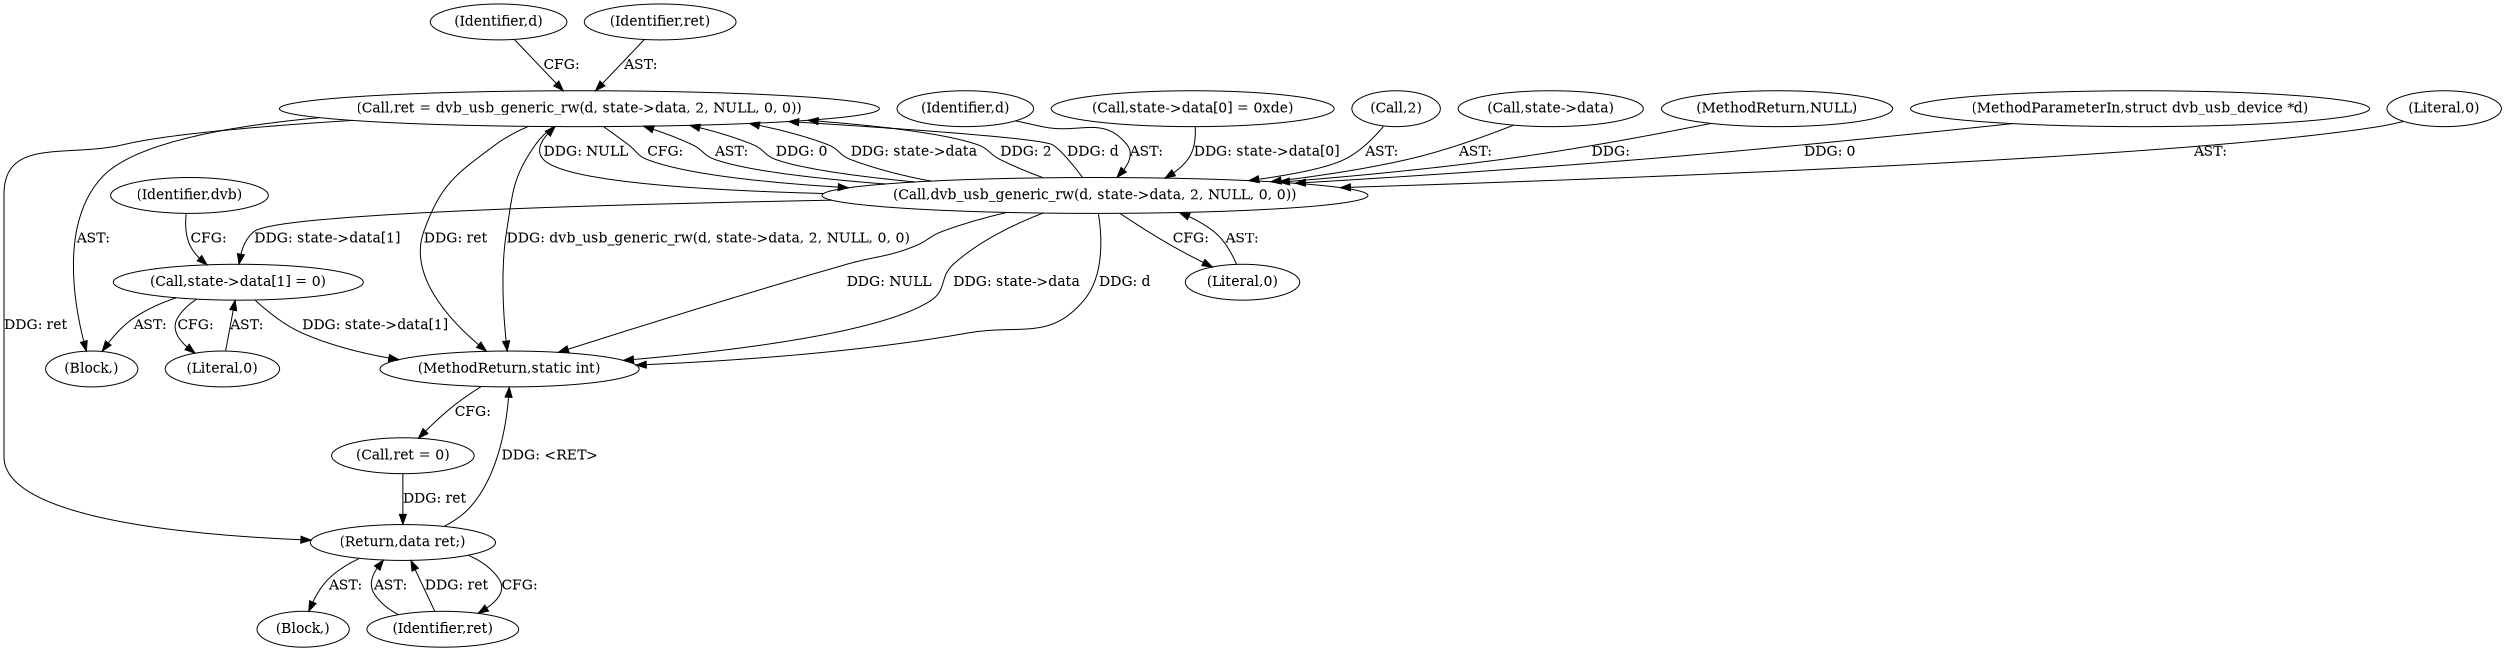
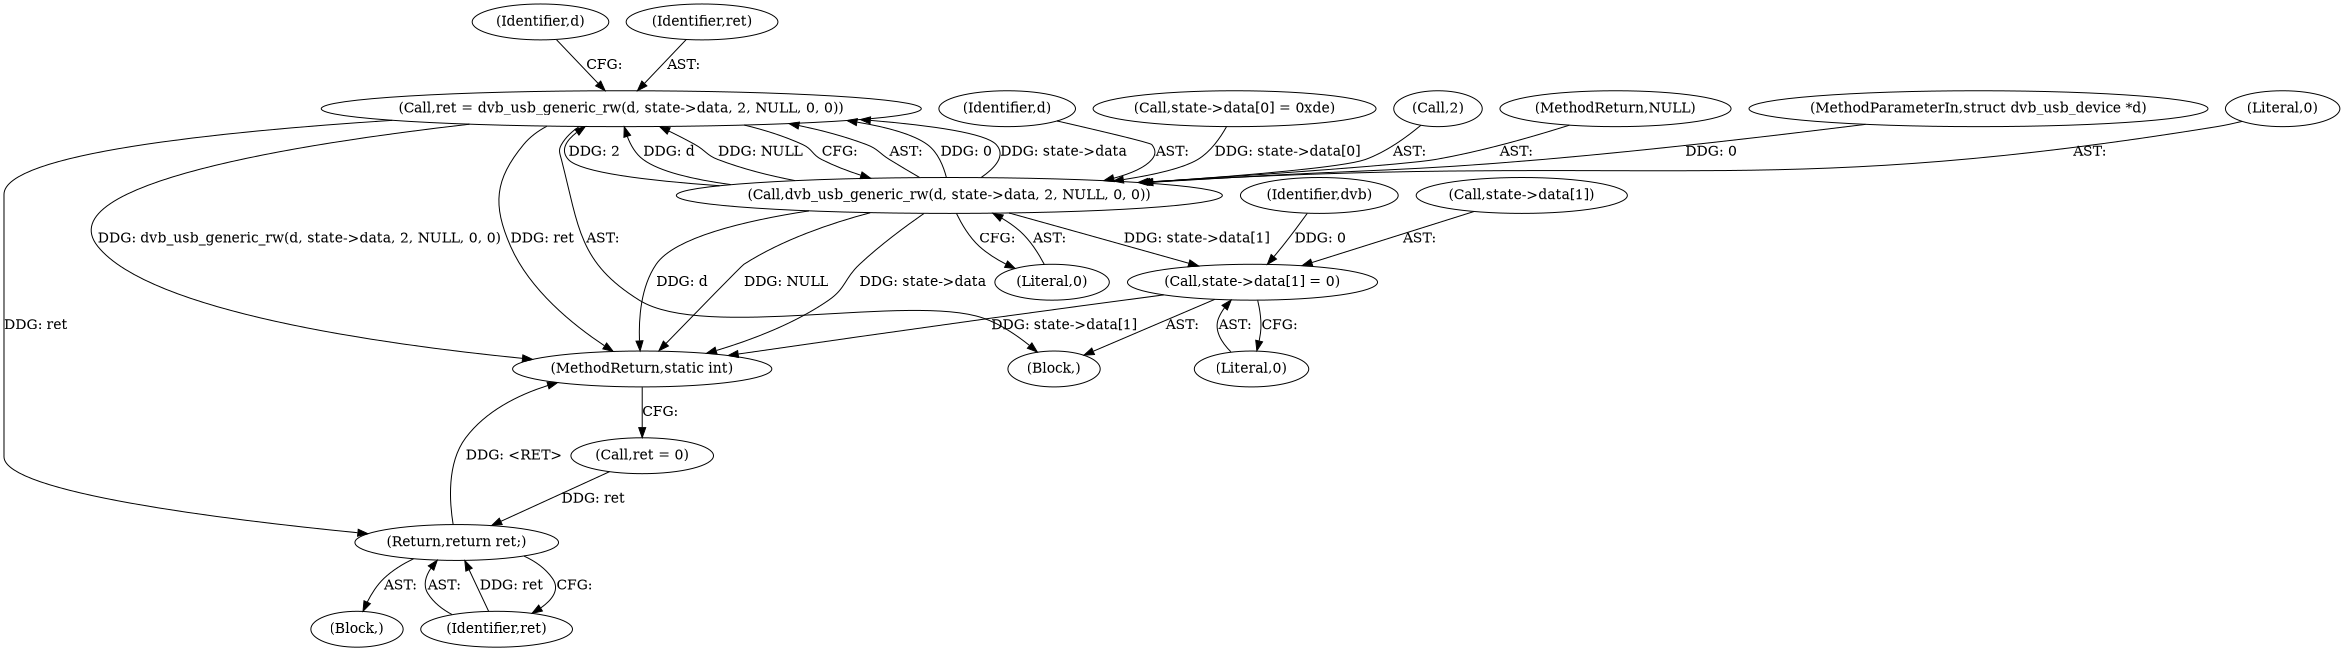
(1551, 109) -> none
(1613, 152) -> (1519, 152)
none -> (1522, 195)
(211, 239) -> (1320, 239)
(403, 542) -> (457, 542)
